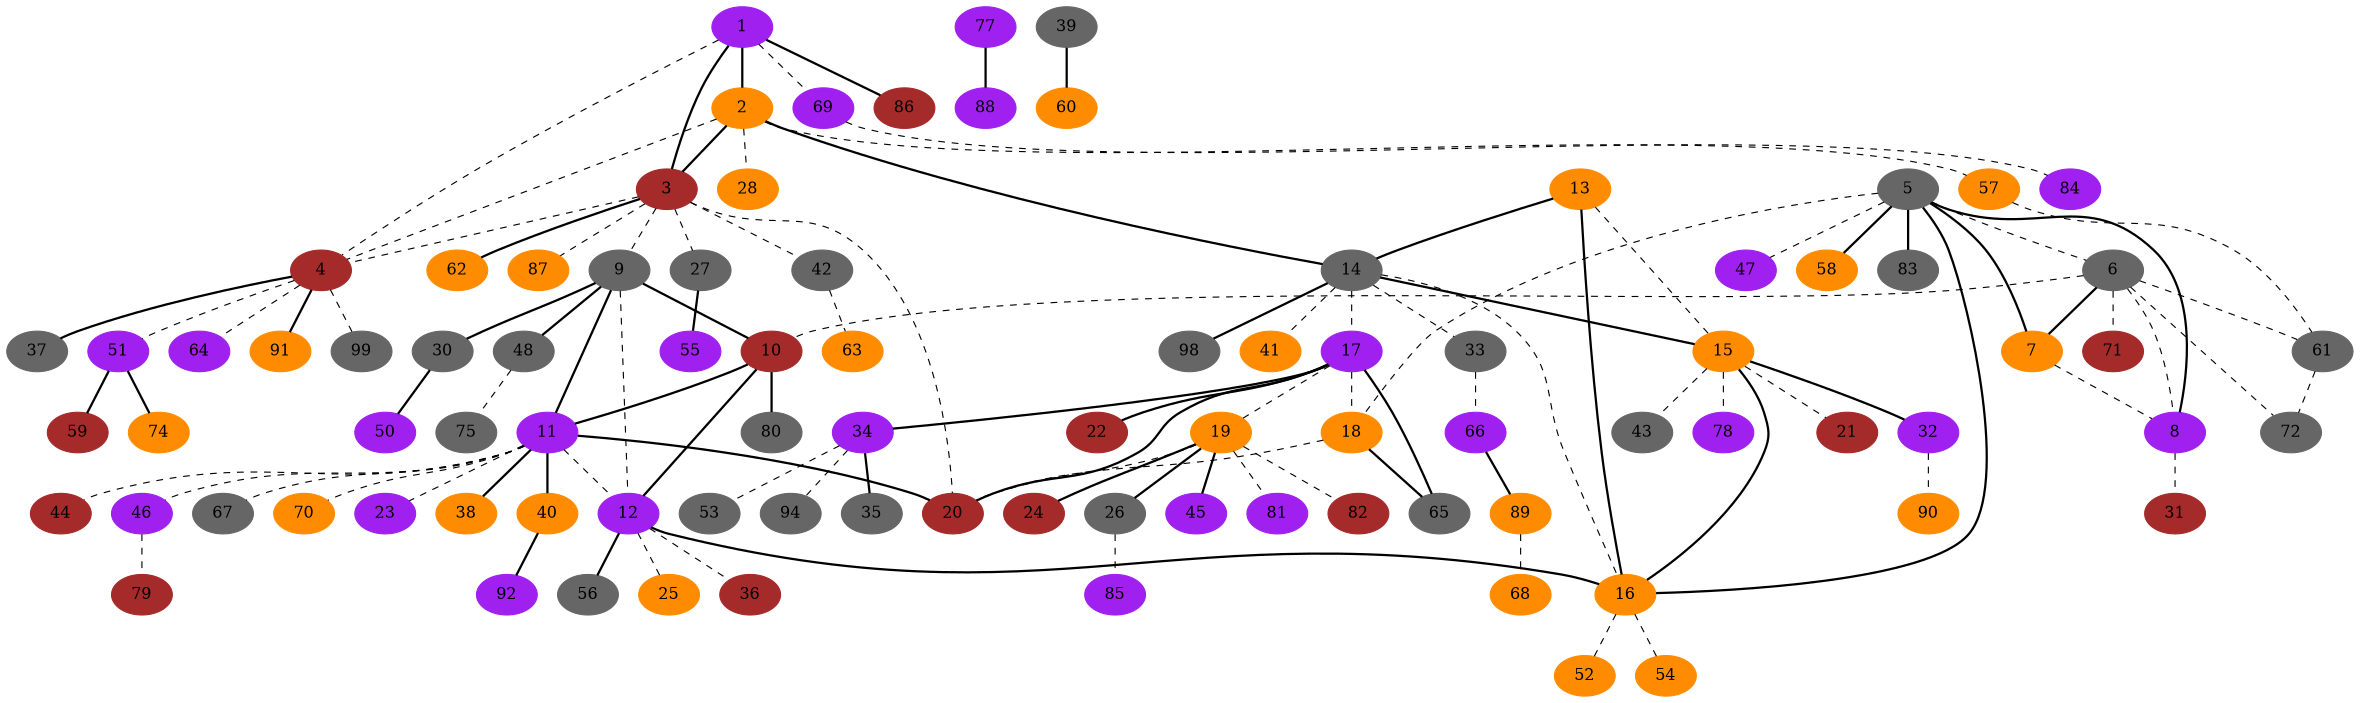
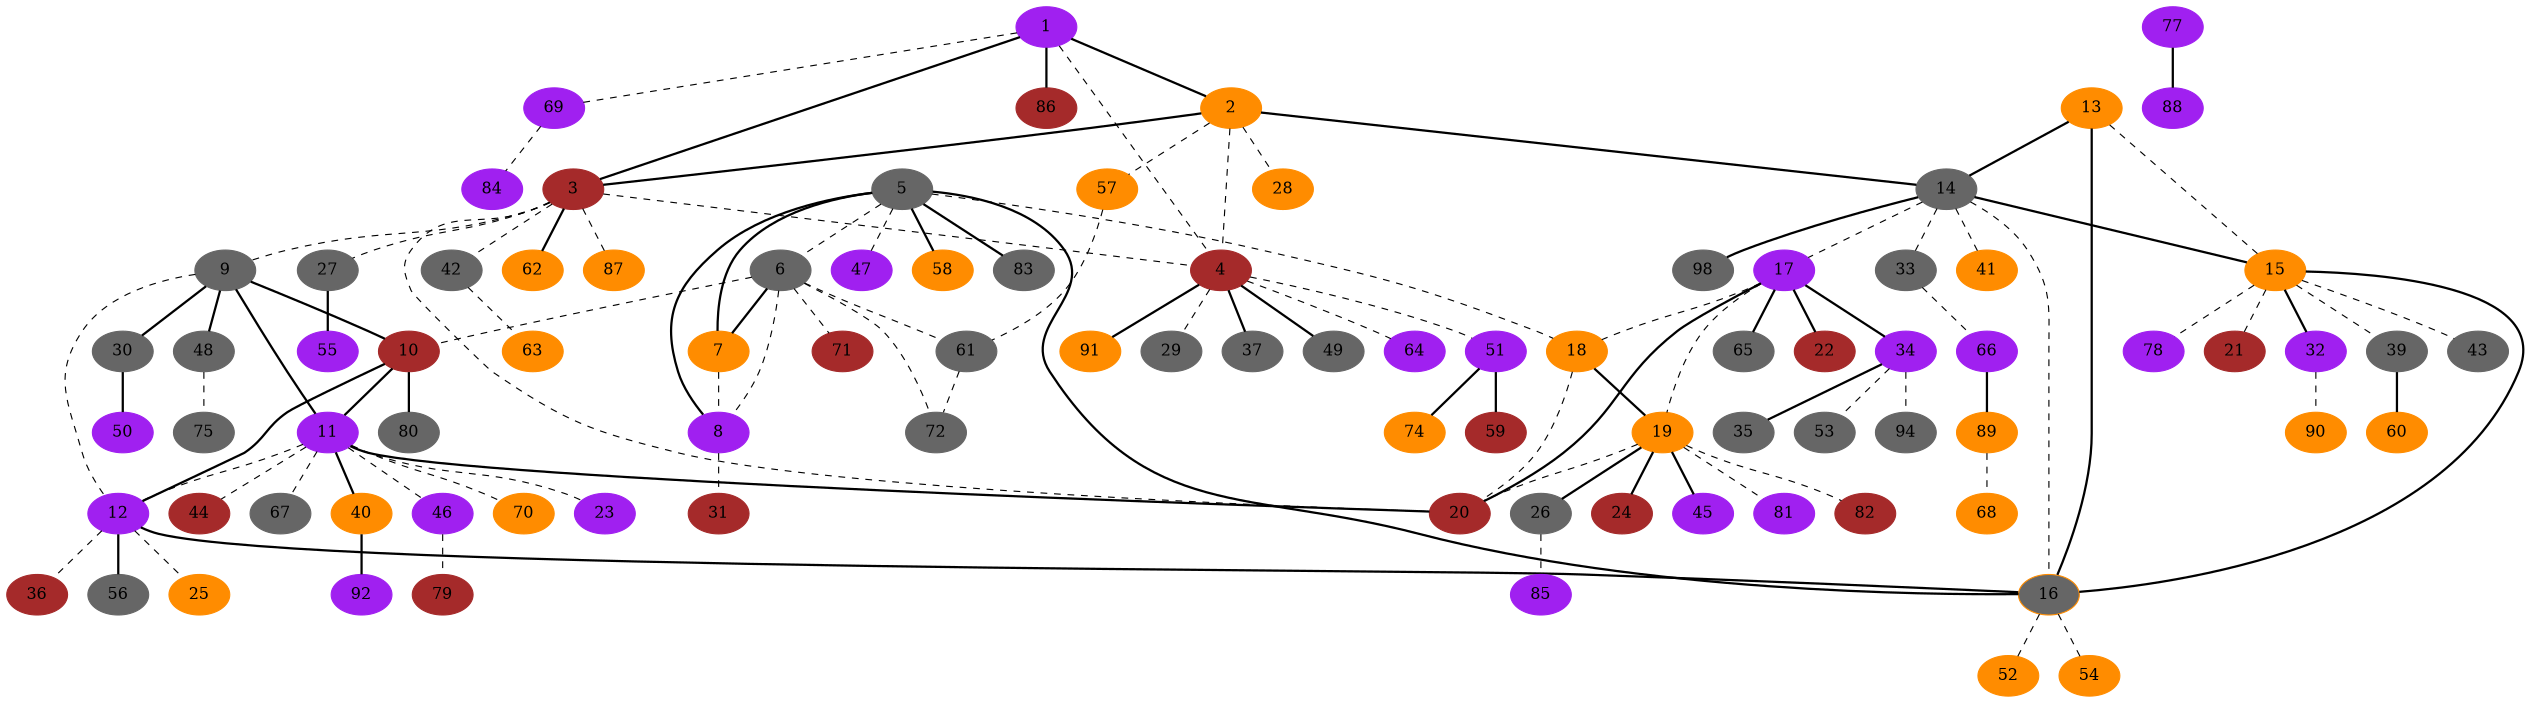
none -> (2336, 311)
(362, 351) -> (1171, 351)
none -> (1334, 351)
(1396, 473) -> (1615, 387)
(466, 514) -> none
(1625, 595) -> (2049, 595)
